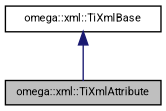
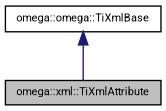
(83, 19) -> (83, 19)
